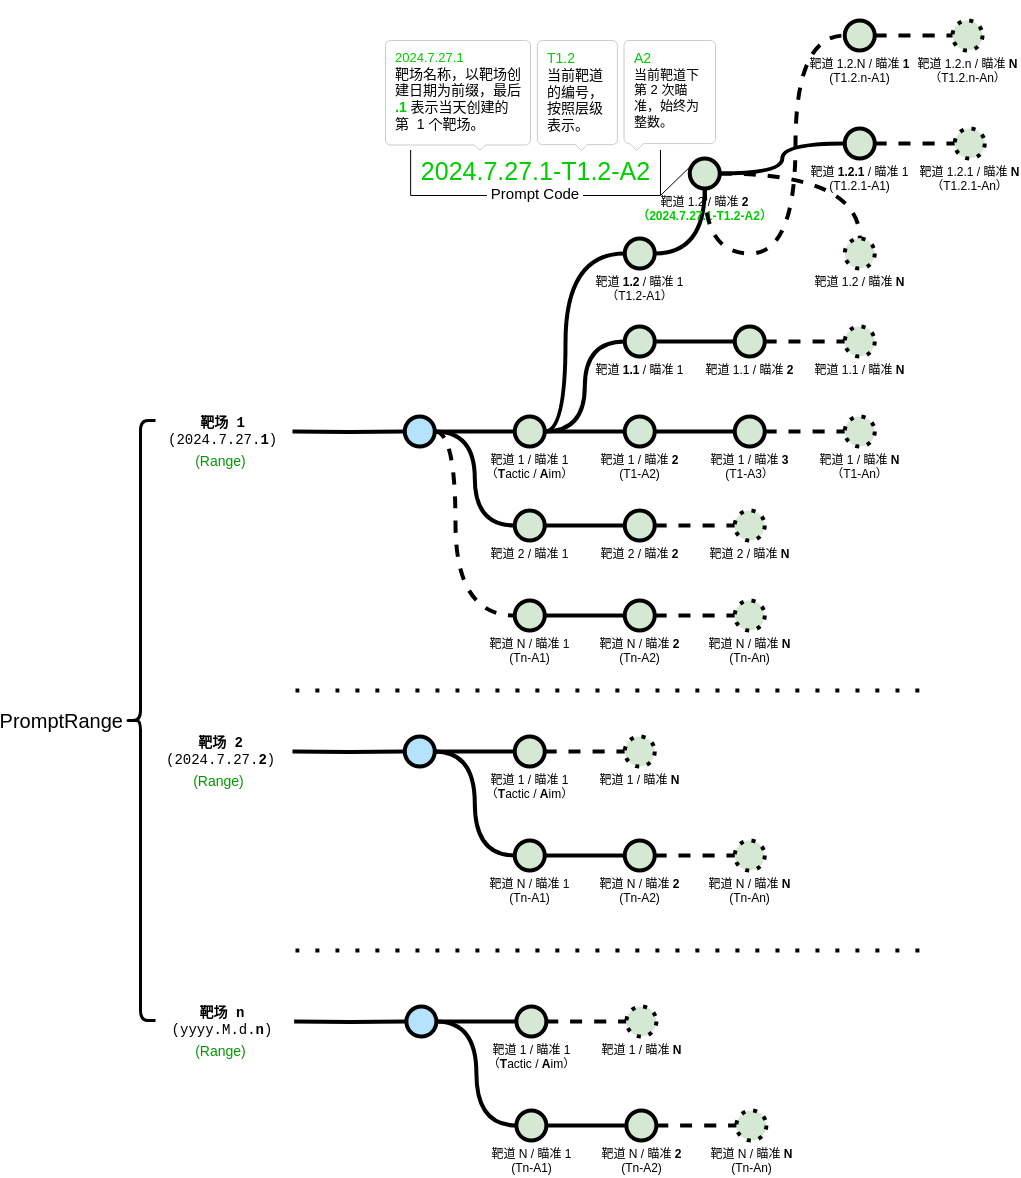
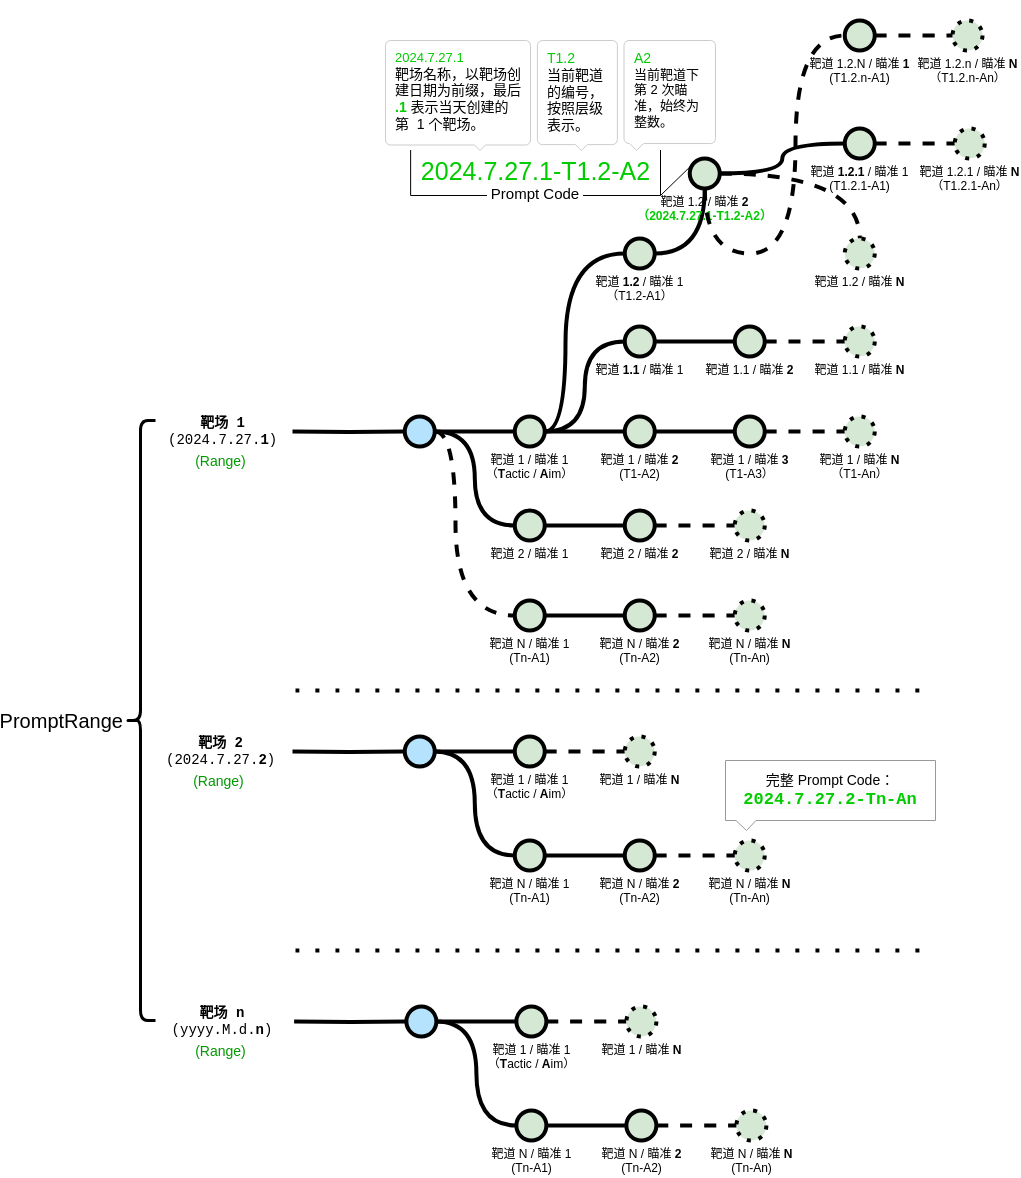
none -> (831, 796)
